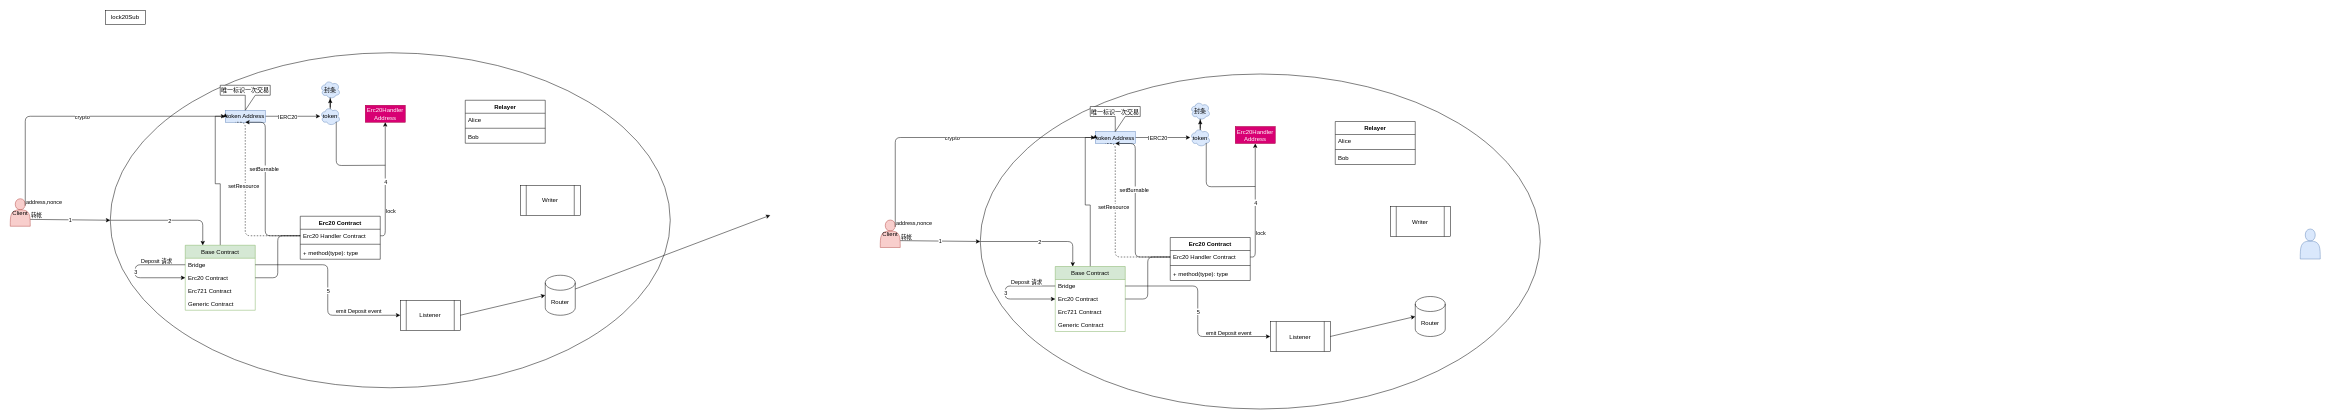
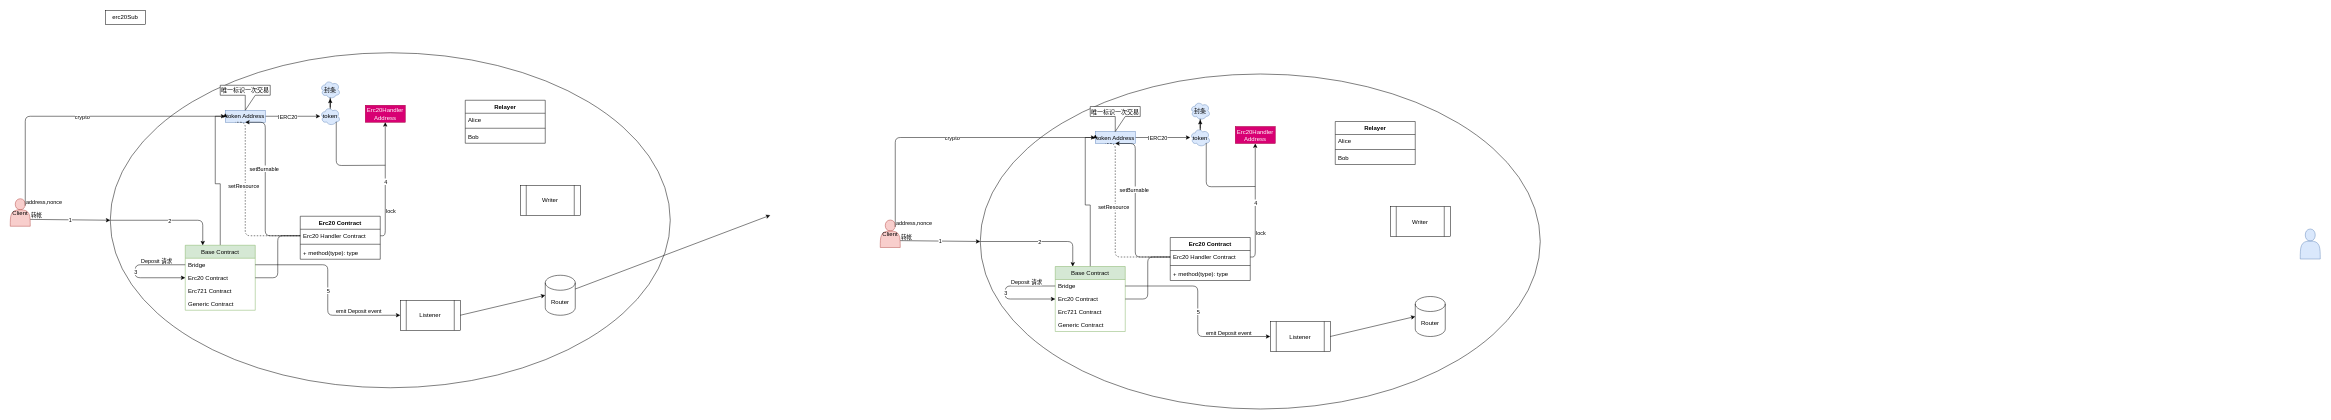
(125, 17) -> (125, 17)
